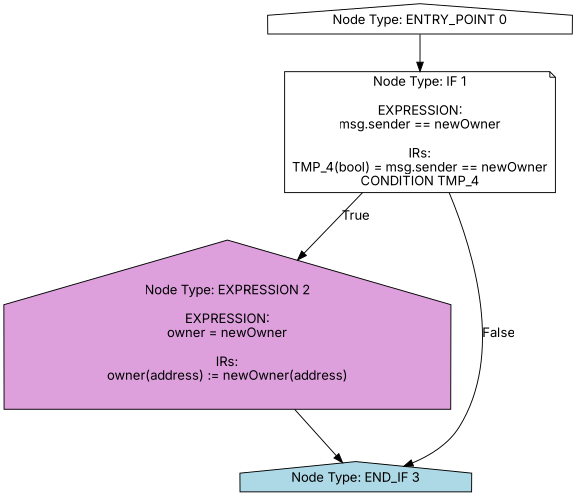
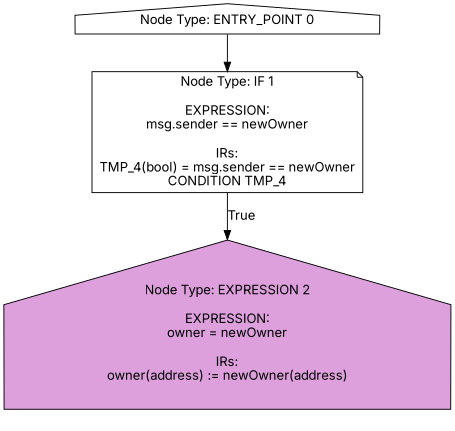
(356, 478) -> none
